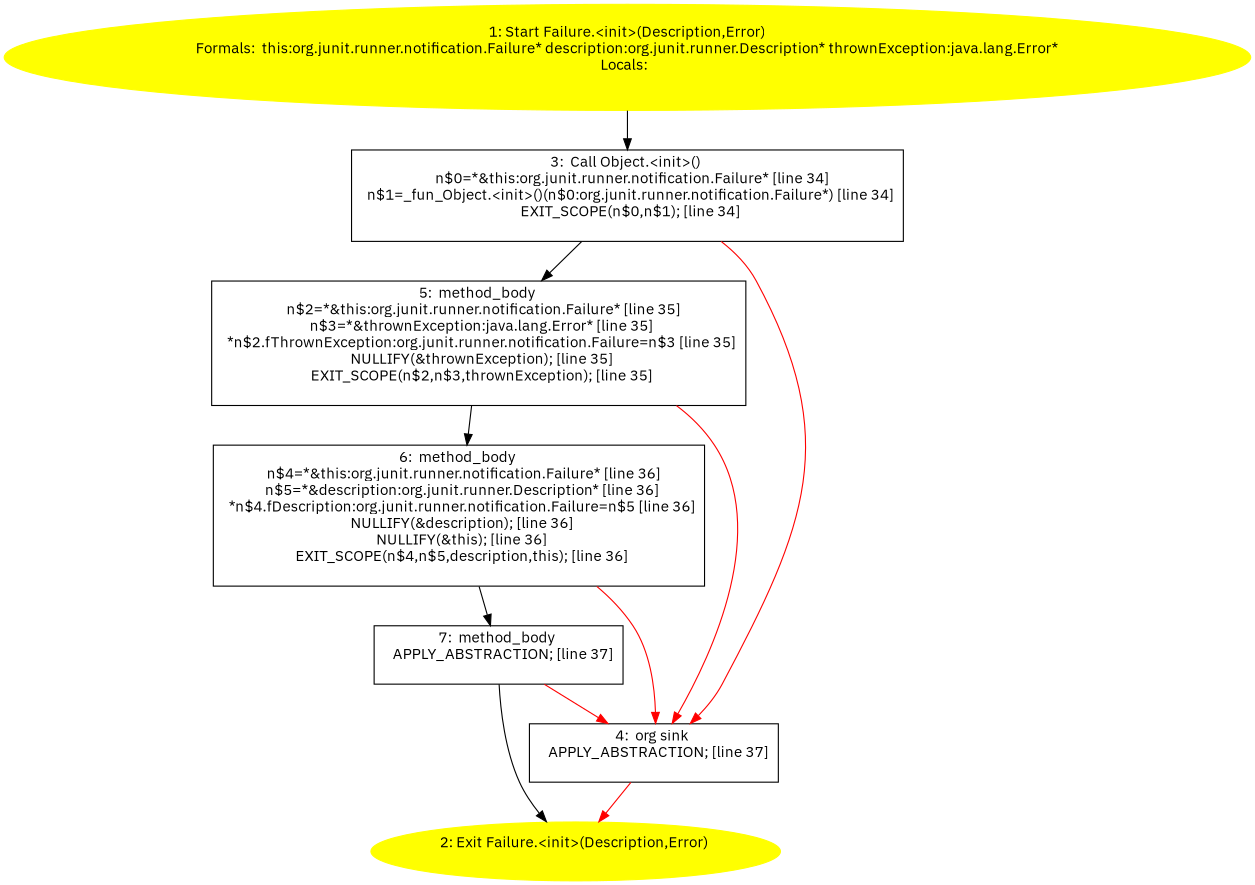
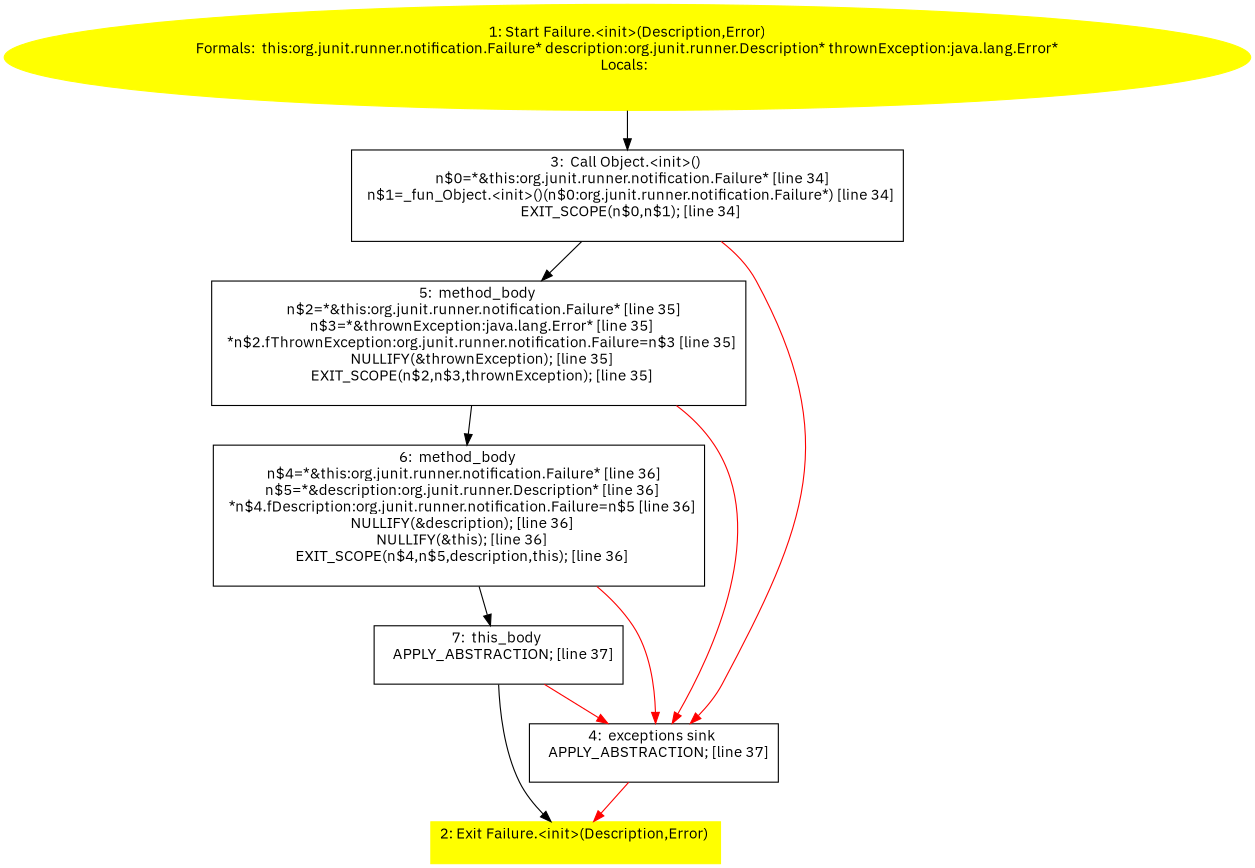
(499, 655) -> (499, 655)
(654, 753) -> (654, 753)
(576, 851) -> (576, 843)
